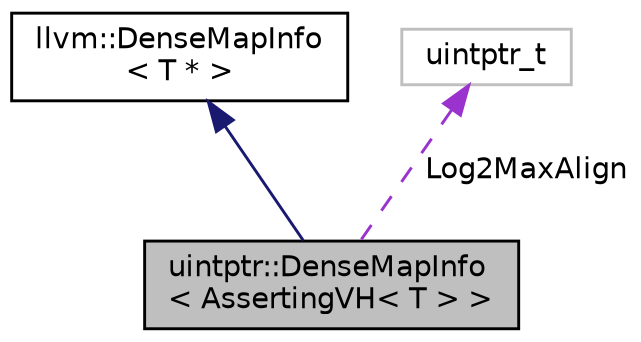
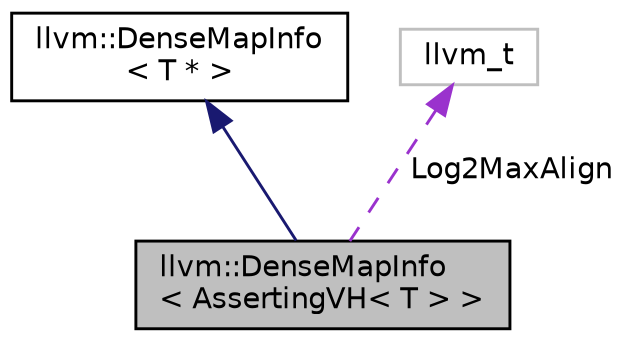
(487, 57) -> (469, 57)
(332, 285) -> (323, 285)
